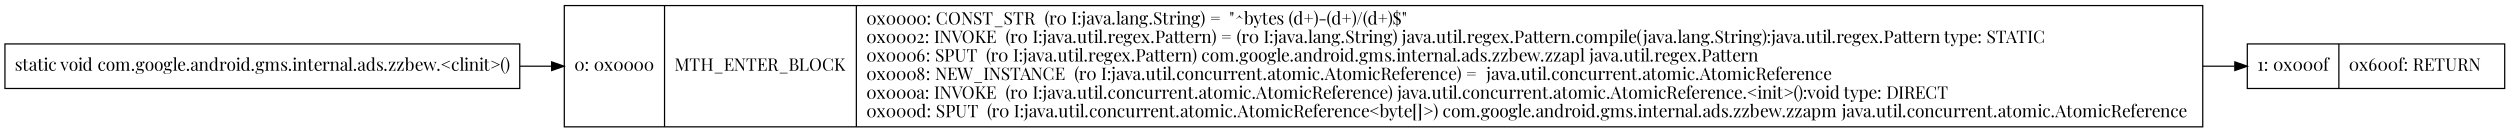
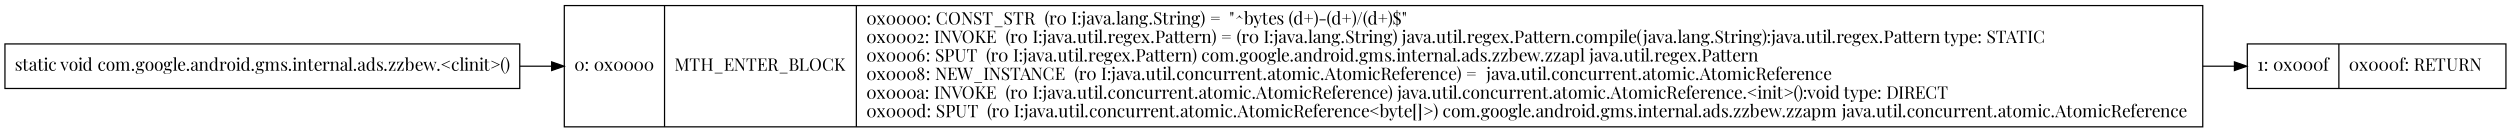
(2422, 66) -> (2422, 66)
